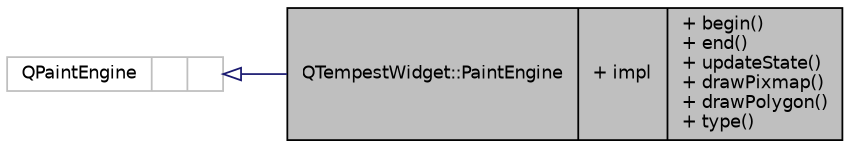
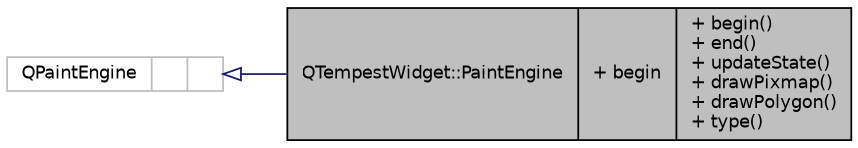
(623, 73) -> (627, 73)
